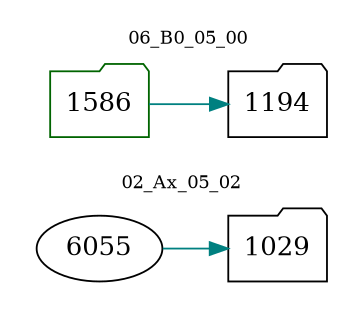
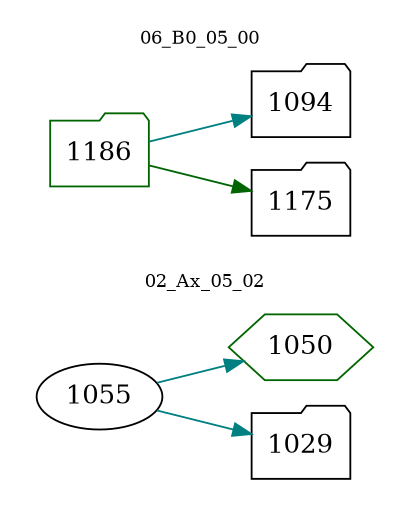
(100, 104) -> (100, 154)
(278, 104) -> (301, 104)
none -> (301, 203)
(100, 249) -> (100, 397)
none -> (301, 347)
